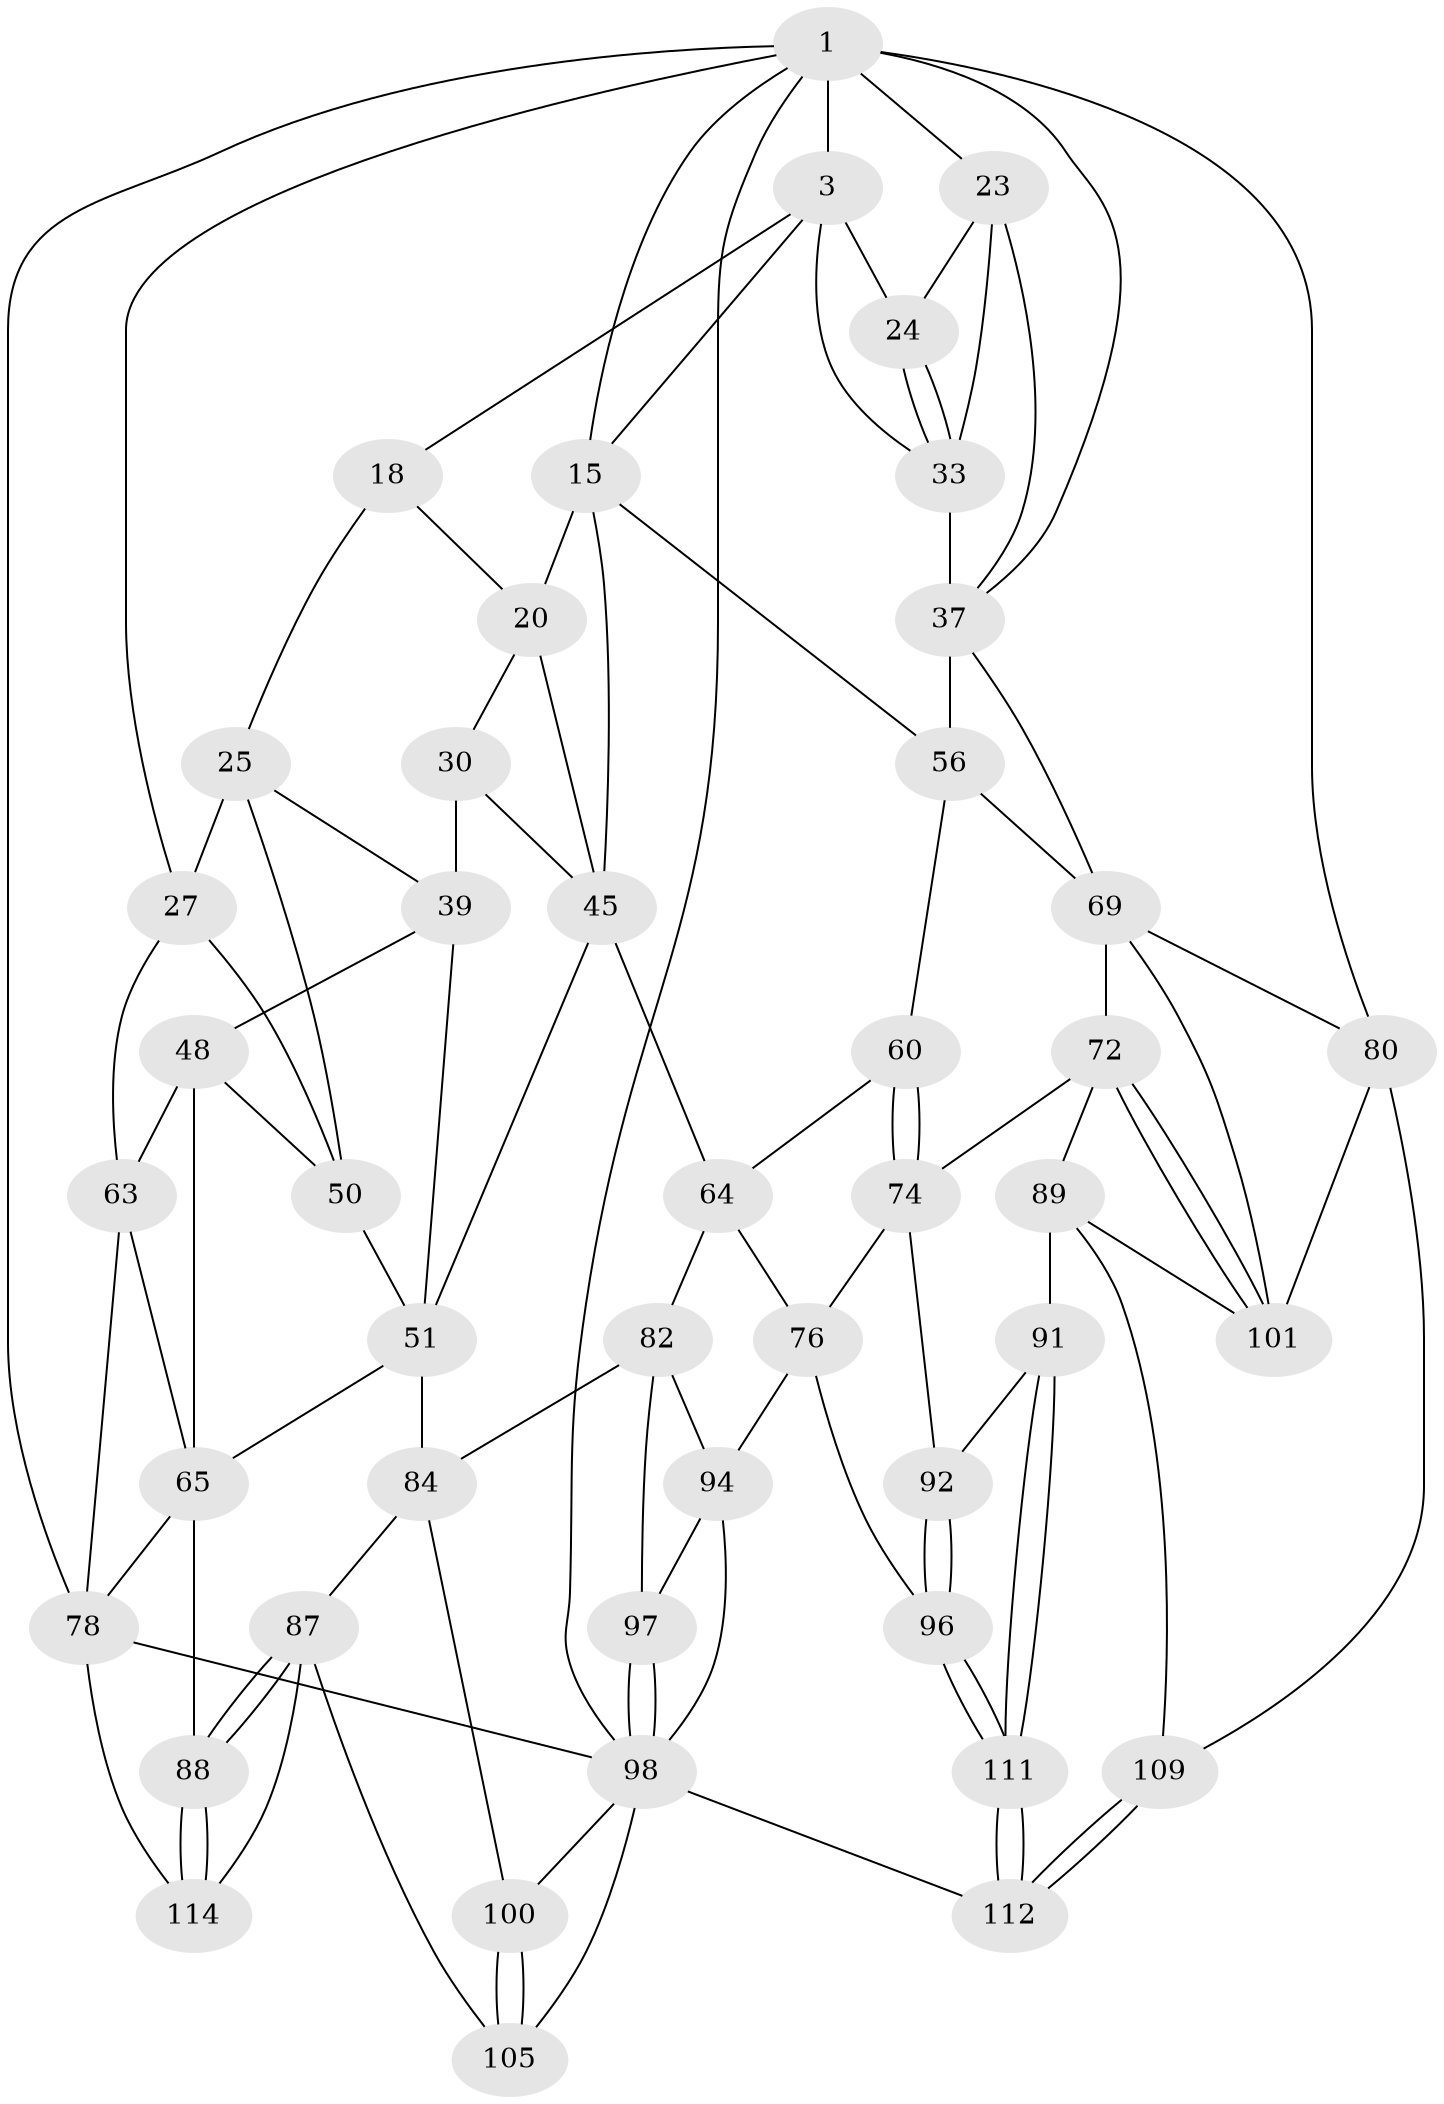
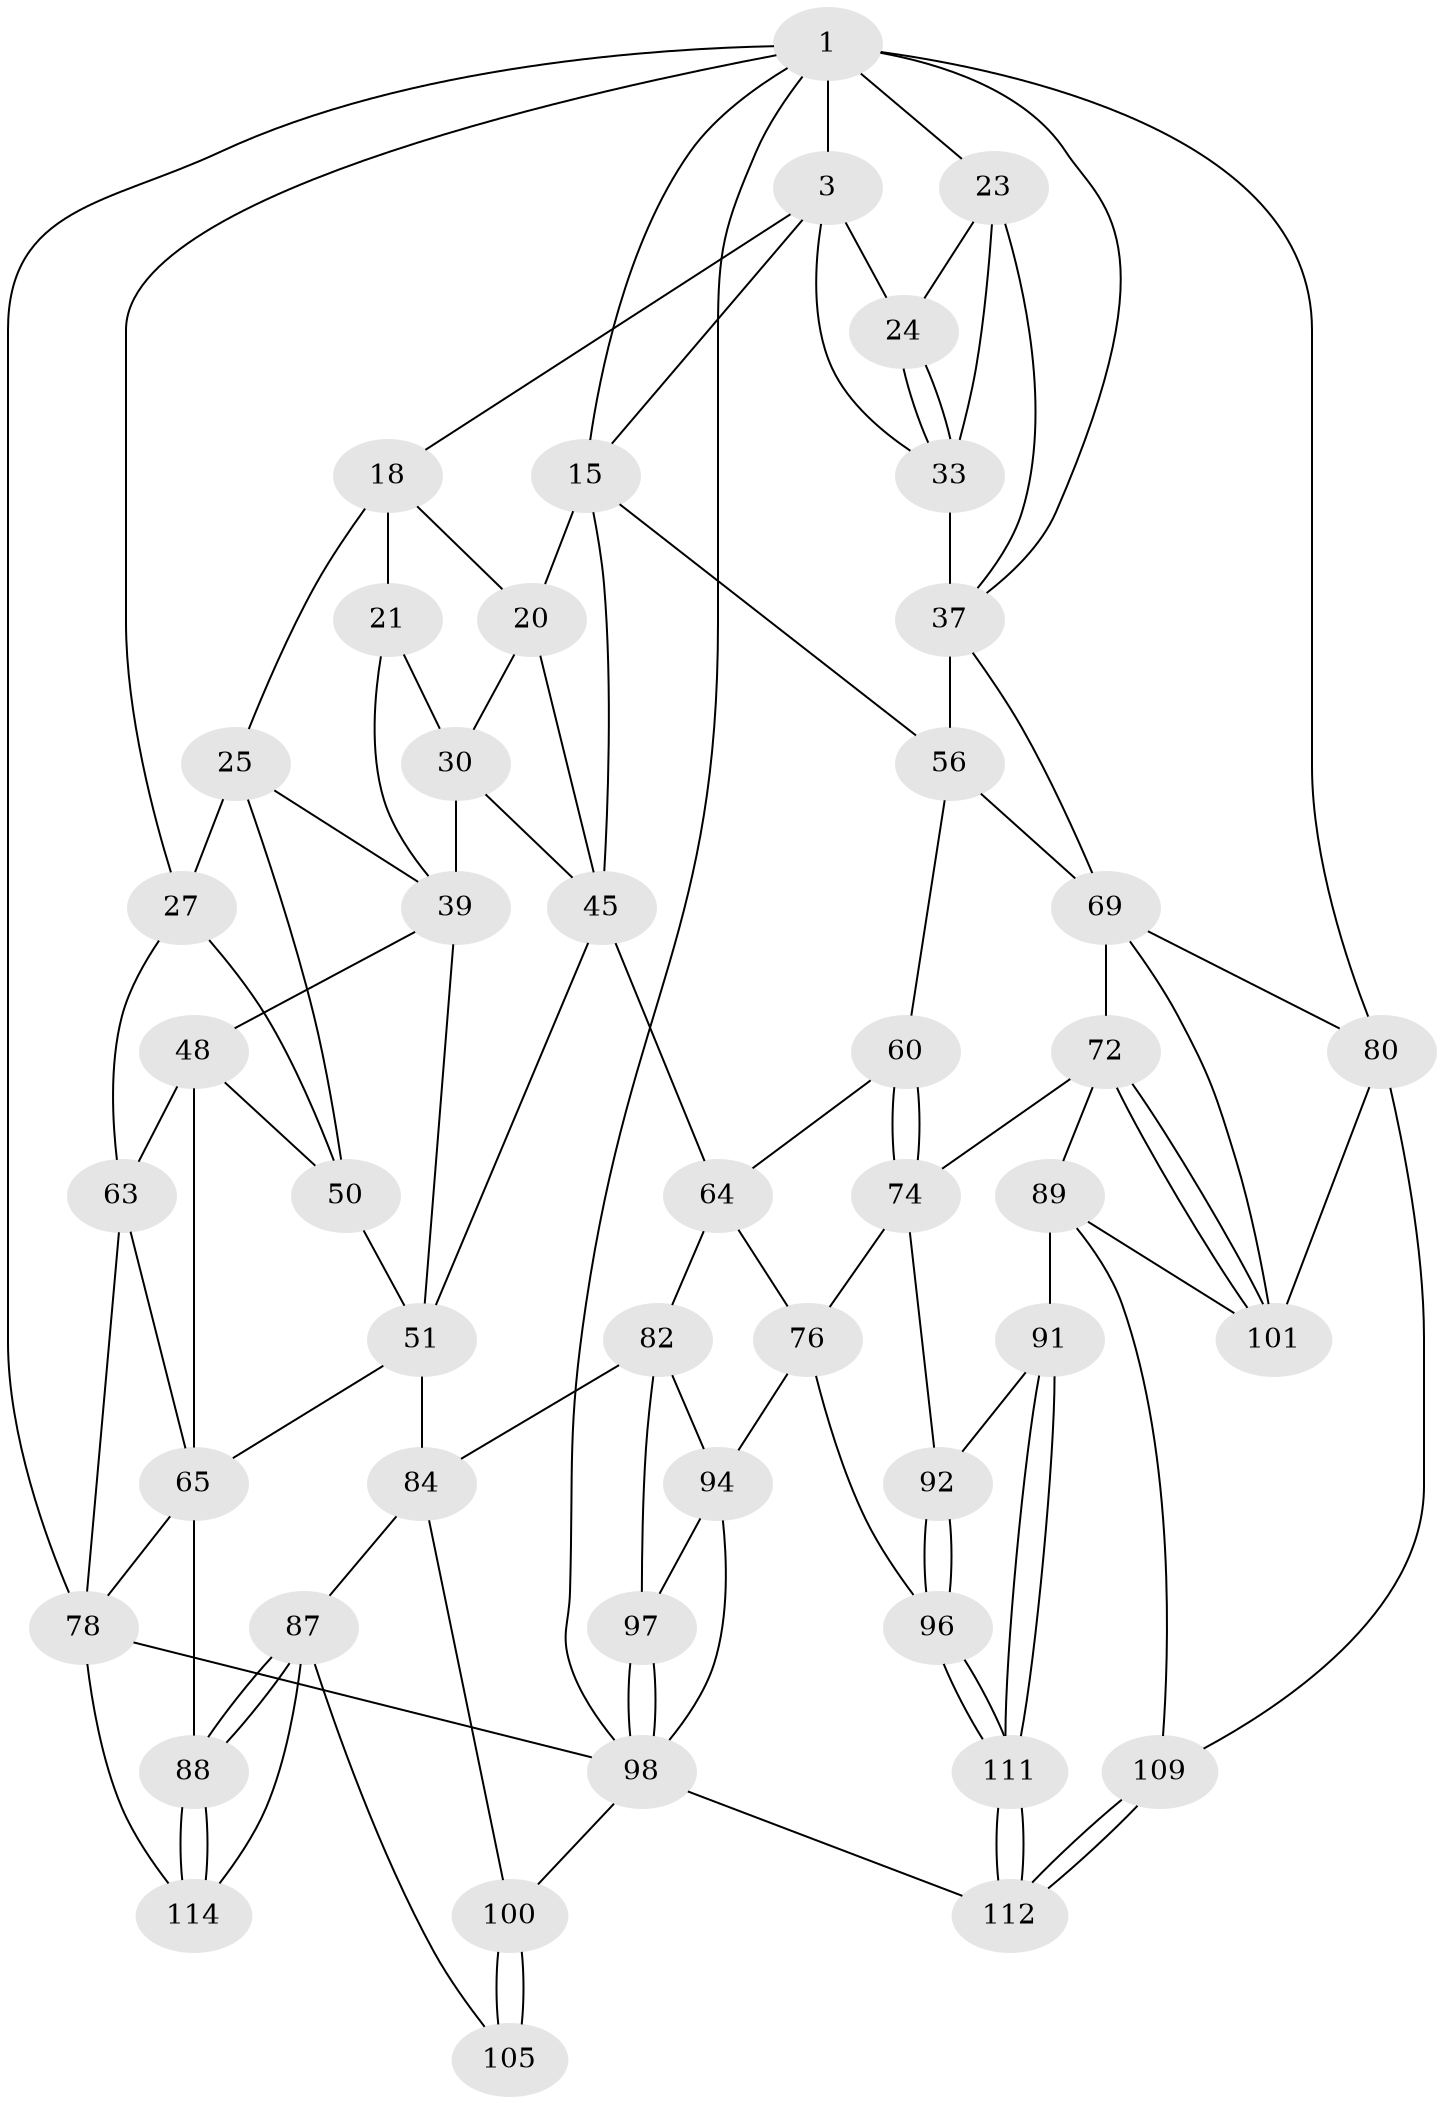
none -> (388, 620)
(599, 1924) -> none
